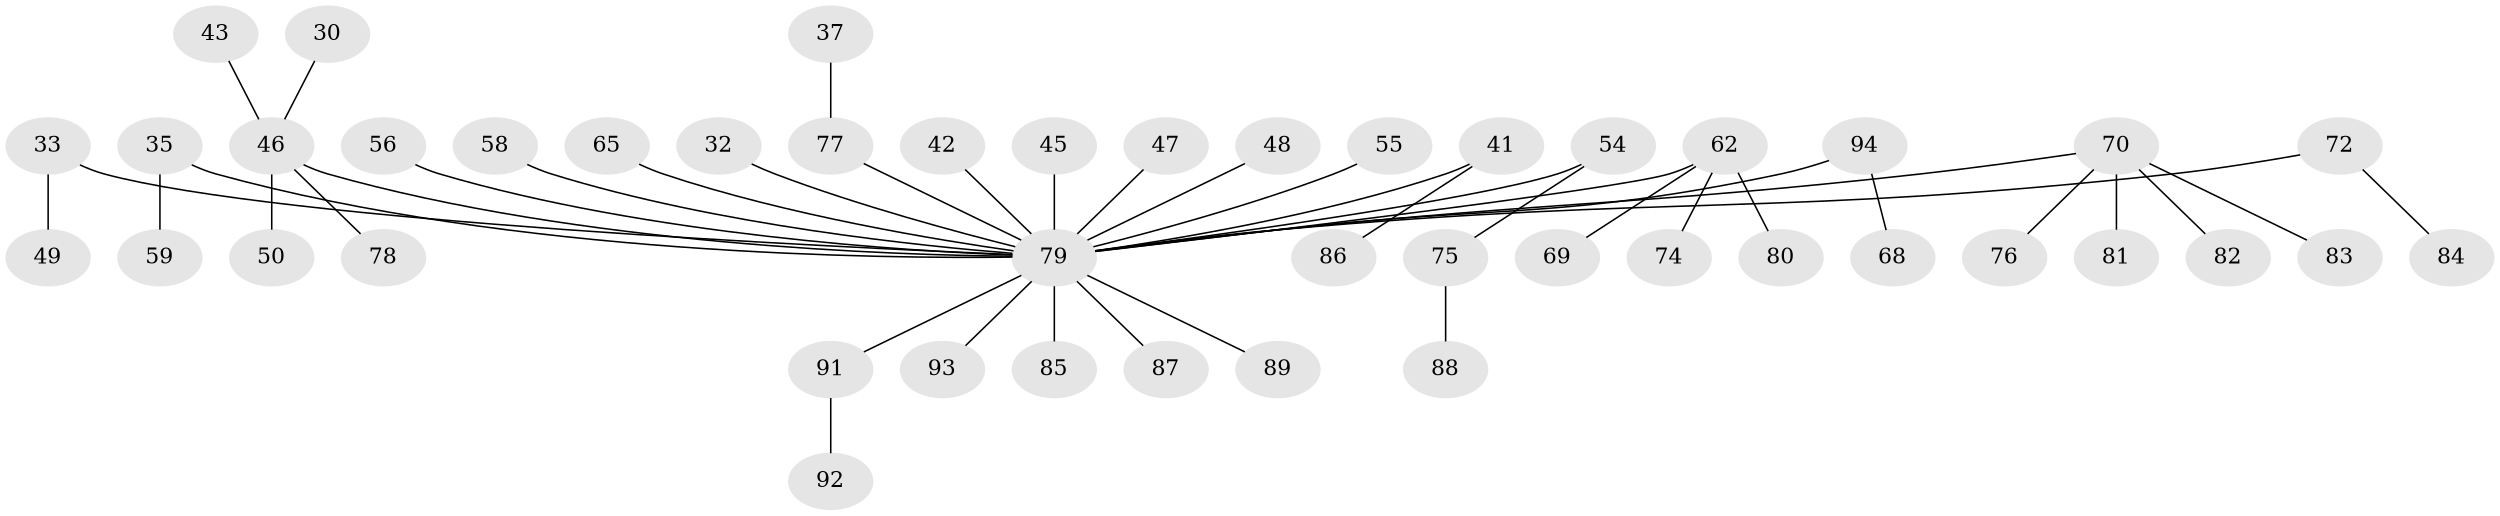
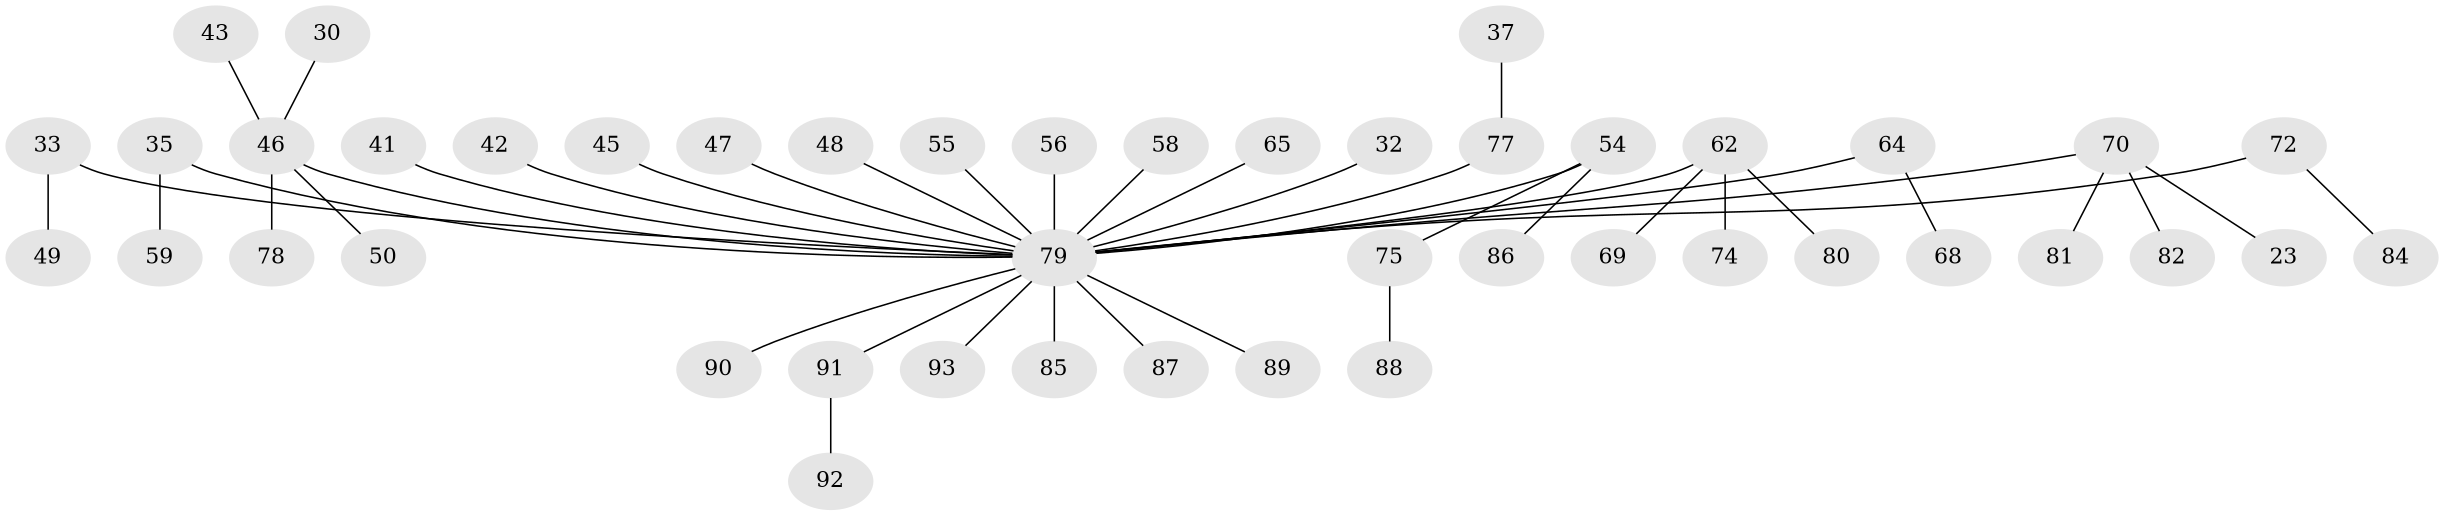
(1865, 146) -> (1893, 146)
(1437, 190) -> (1558, 202)
(2005, 258) -> none
(2340, 258) -> (2284, 258)
none -> (719, 370)
